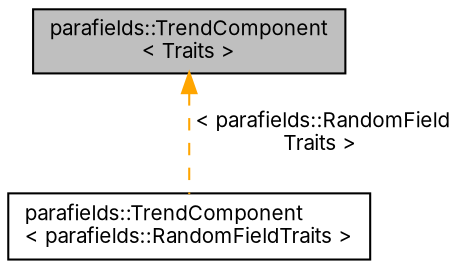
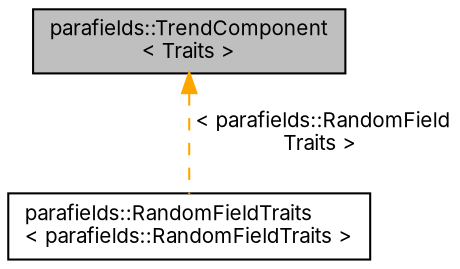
(189, 226) -> (189, 226)
